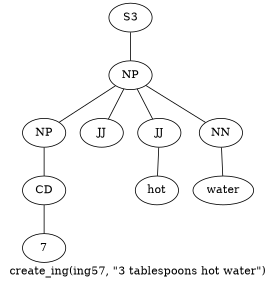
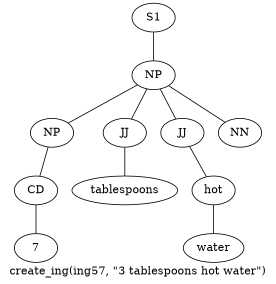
(131, 18) -> (154, 18)
(222, 162) -> (214, 219)
none -> (125, 190)
